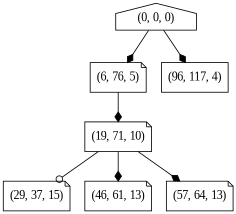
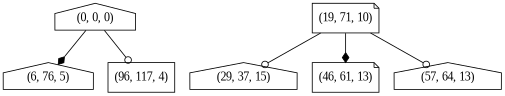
(172, 42) -> (115, 44)
(118, 77) -> (48, 77)
(118, 102) -> none
(155, 163) -> (397, 48)
(37, 196) -> (243, 77)
(200, 196) -> (448, 77)
